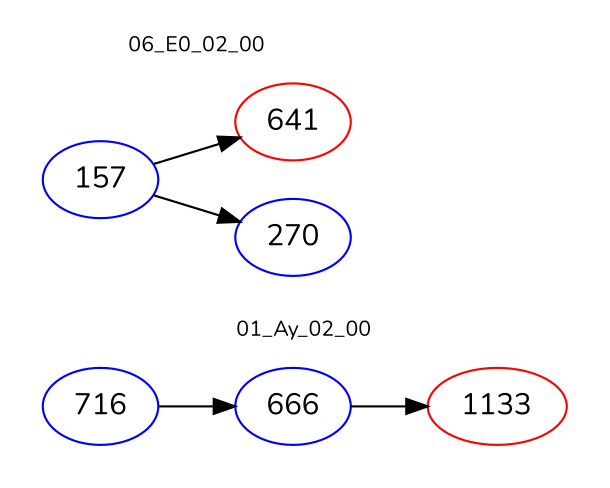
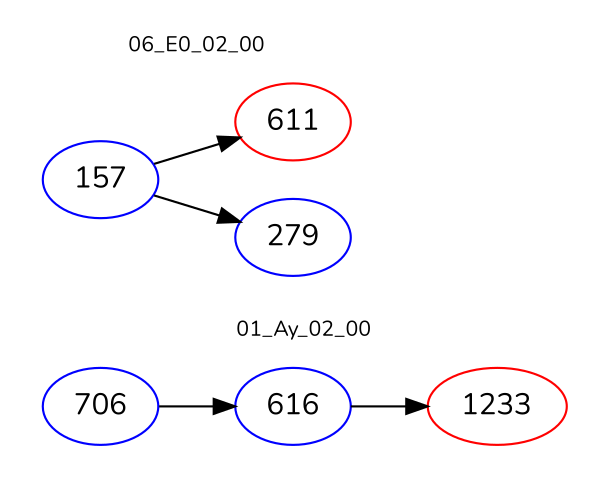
(293, 122) -> (293, 122)
(293, 237) -> (293, 237)
(101, 406) -> (101, 406)
(293, 406) -> (293, 406)
(497, 406) -> (497, 406)
